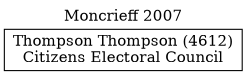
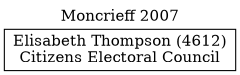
(123, 50) -> (120, 50)
